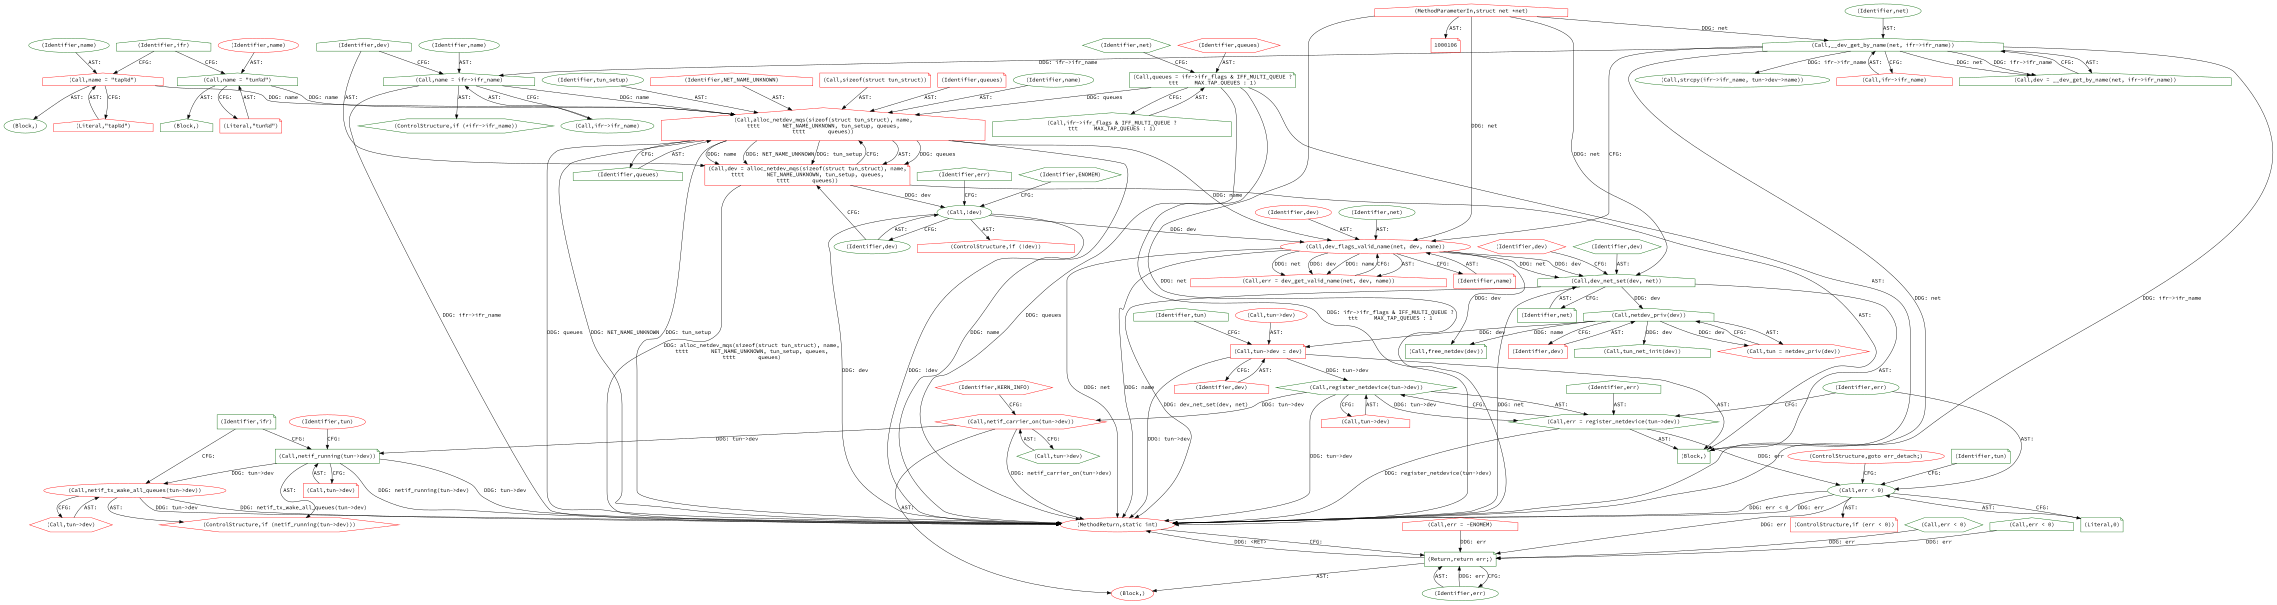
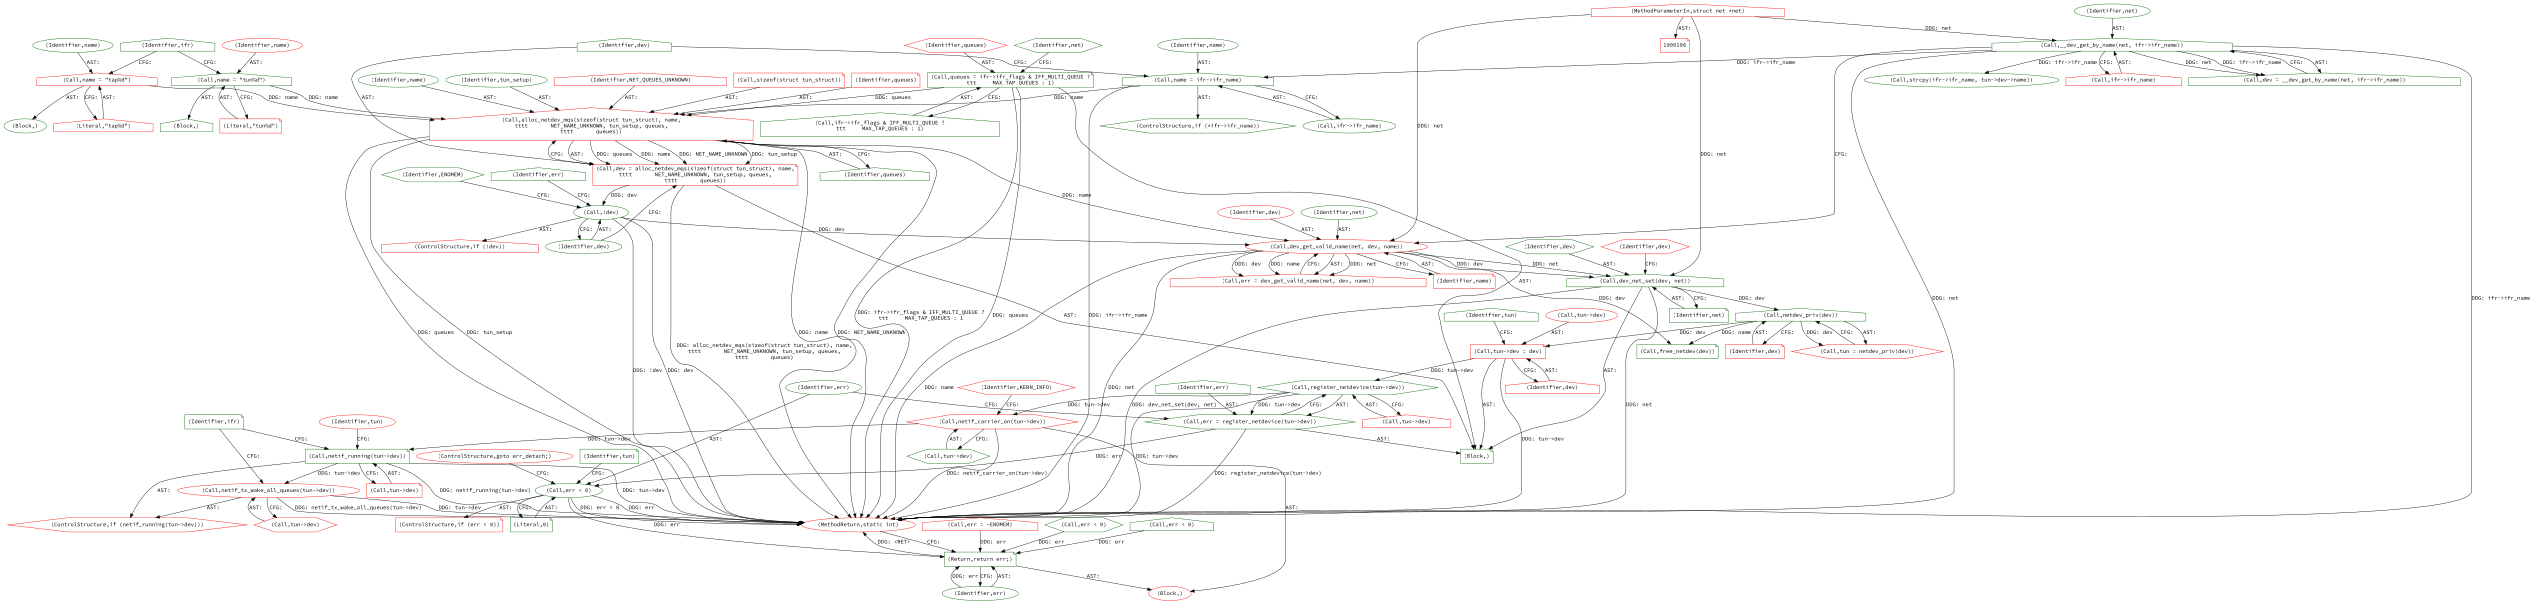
(732, 80) -> (641, 80)
(1375, 247) -> (1337, 247)
(1406, 299) -> none
(1642, 351) -> none
